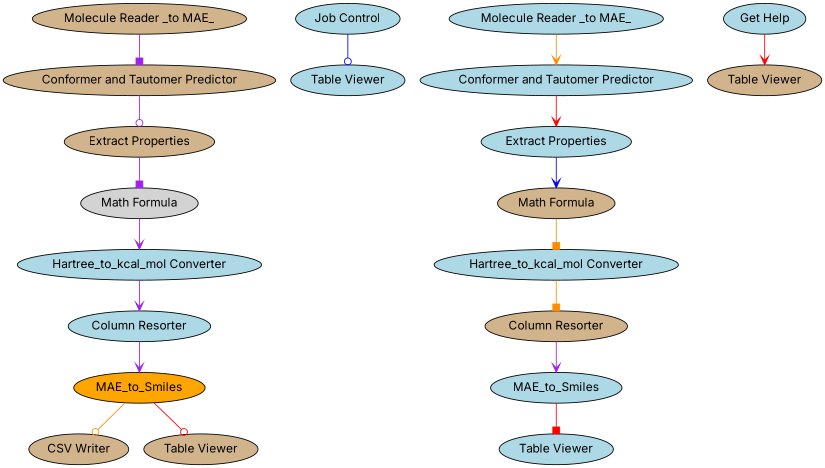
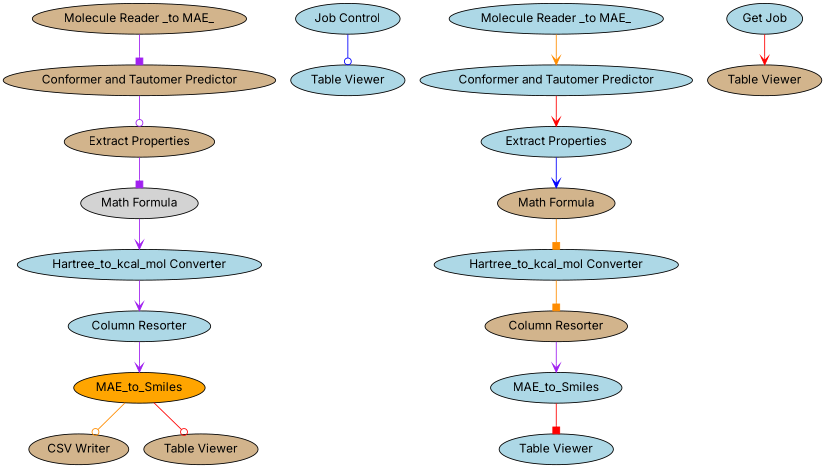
(765, 19) -> (765, 19)
